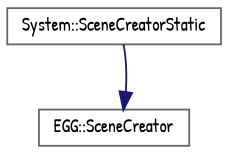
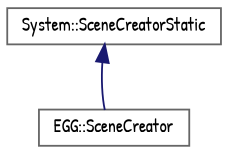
(126, 68) -> (102, 86)
